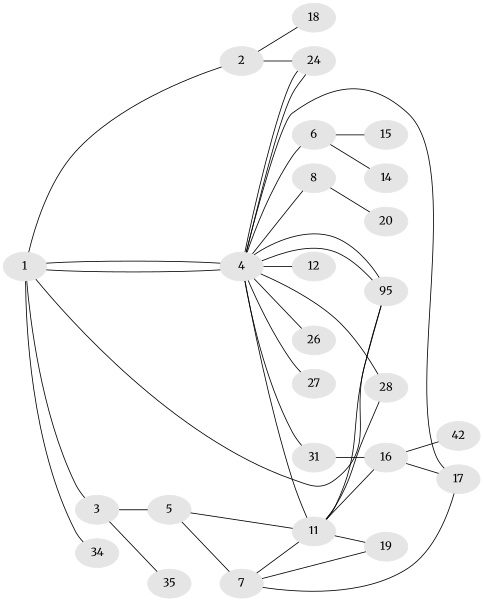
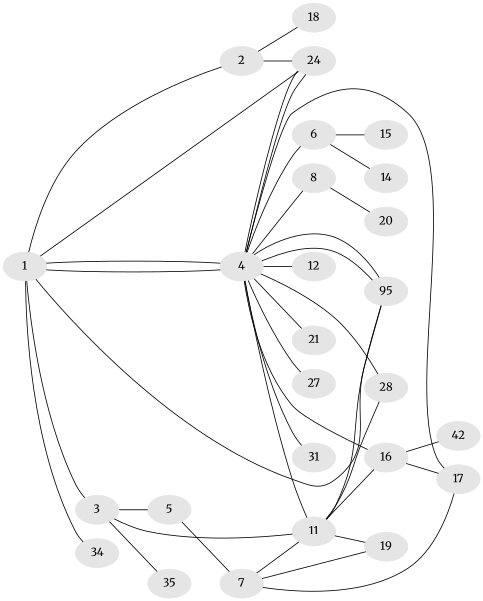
none -> (169, 164)
(314, 340) -> (314, 340)
(347, 458) -> (279, 386)
(242, 521) -> (207, 538)
